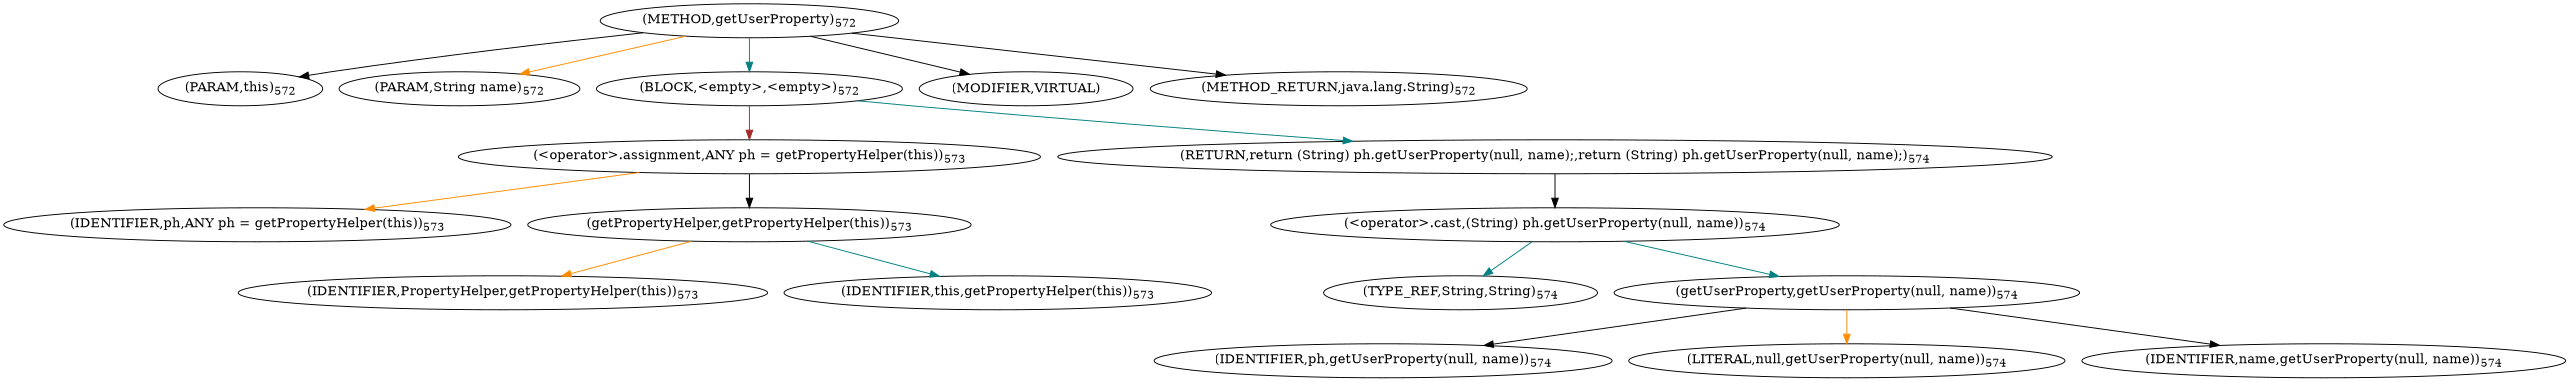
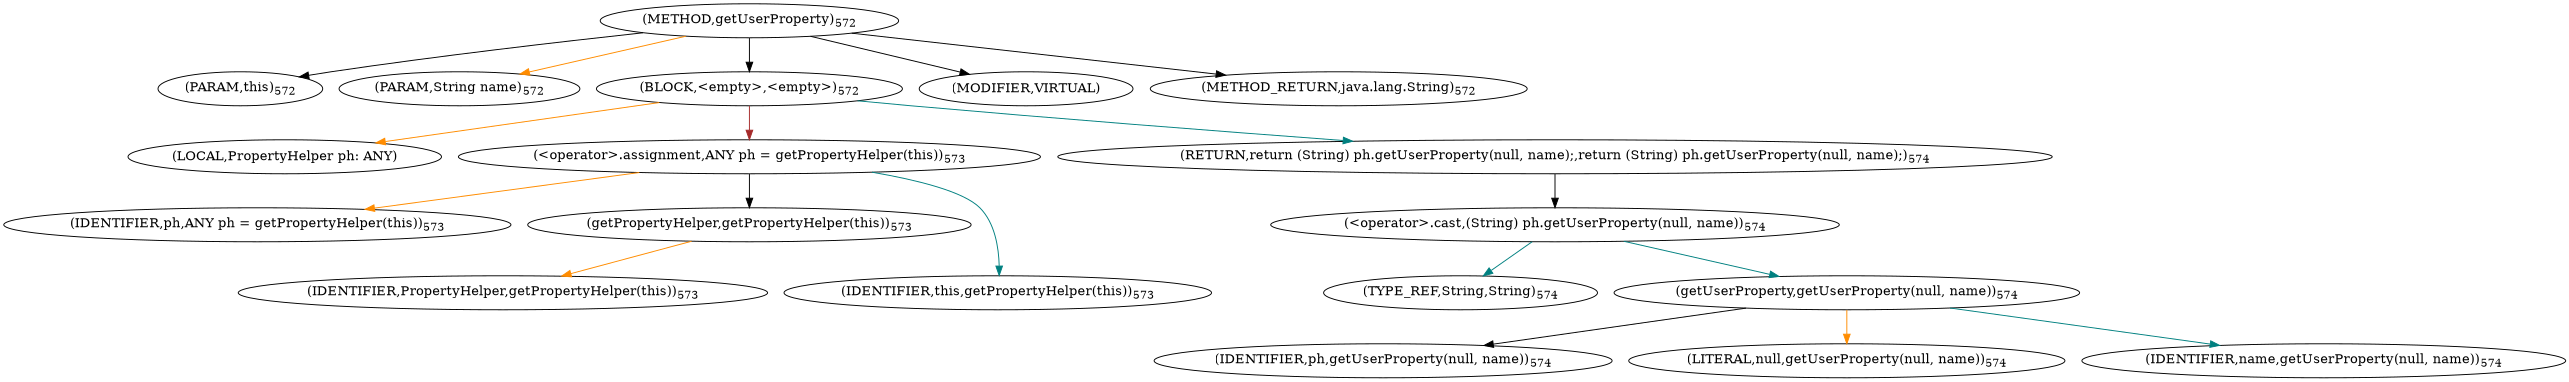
(749, 50) -> (749, 50)
none -> (285, 157)
(869, 258) -> (958, 194)
(2080, 326) -> (2080, 326)
